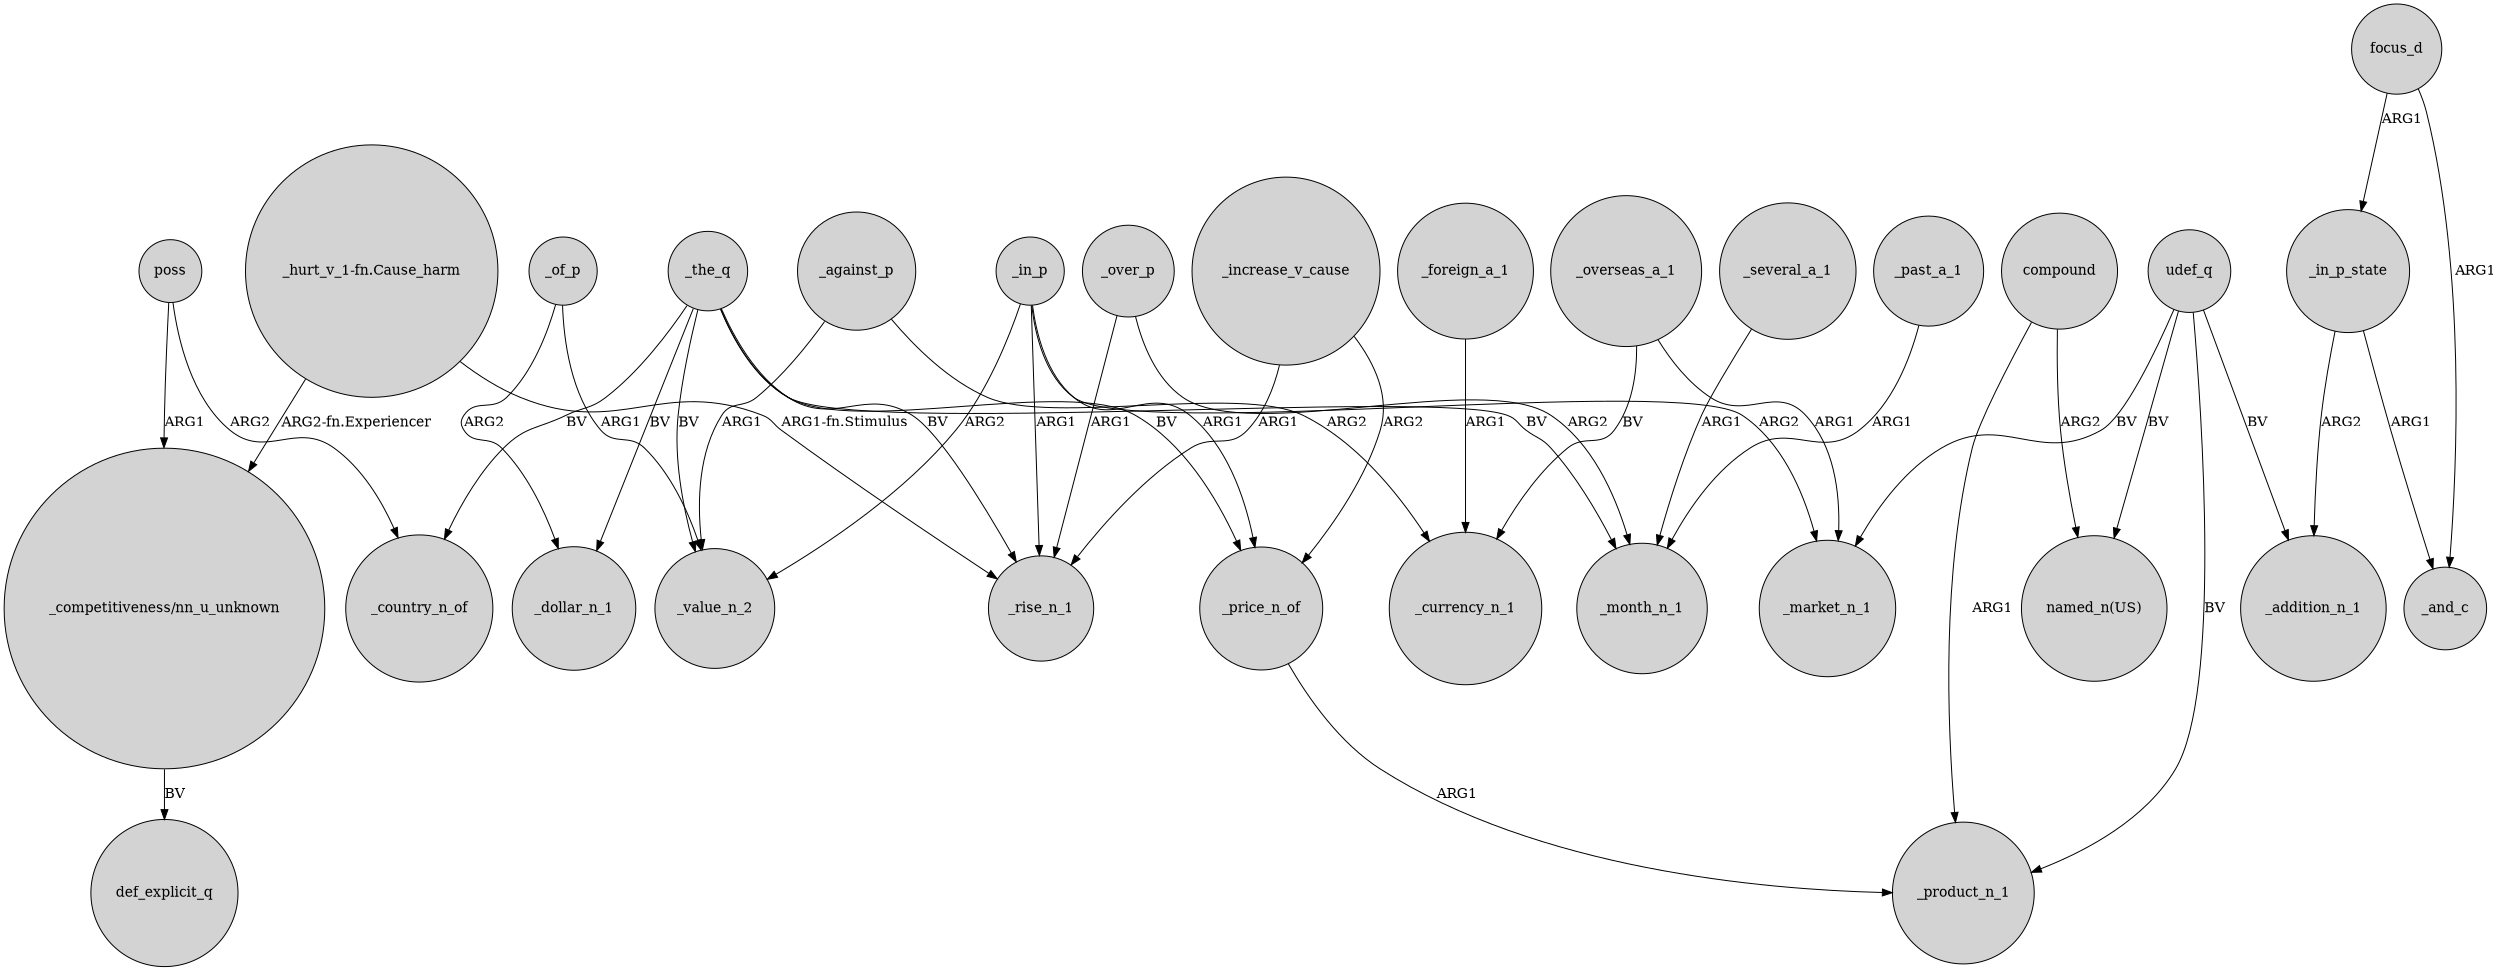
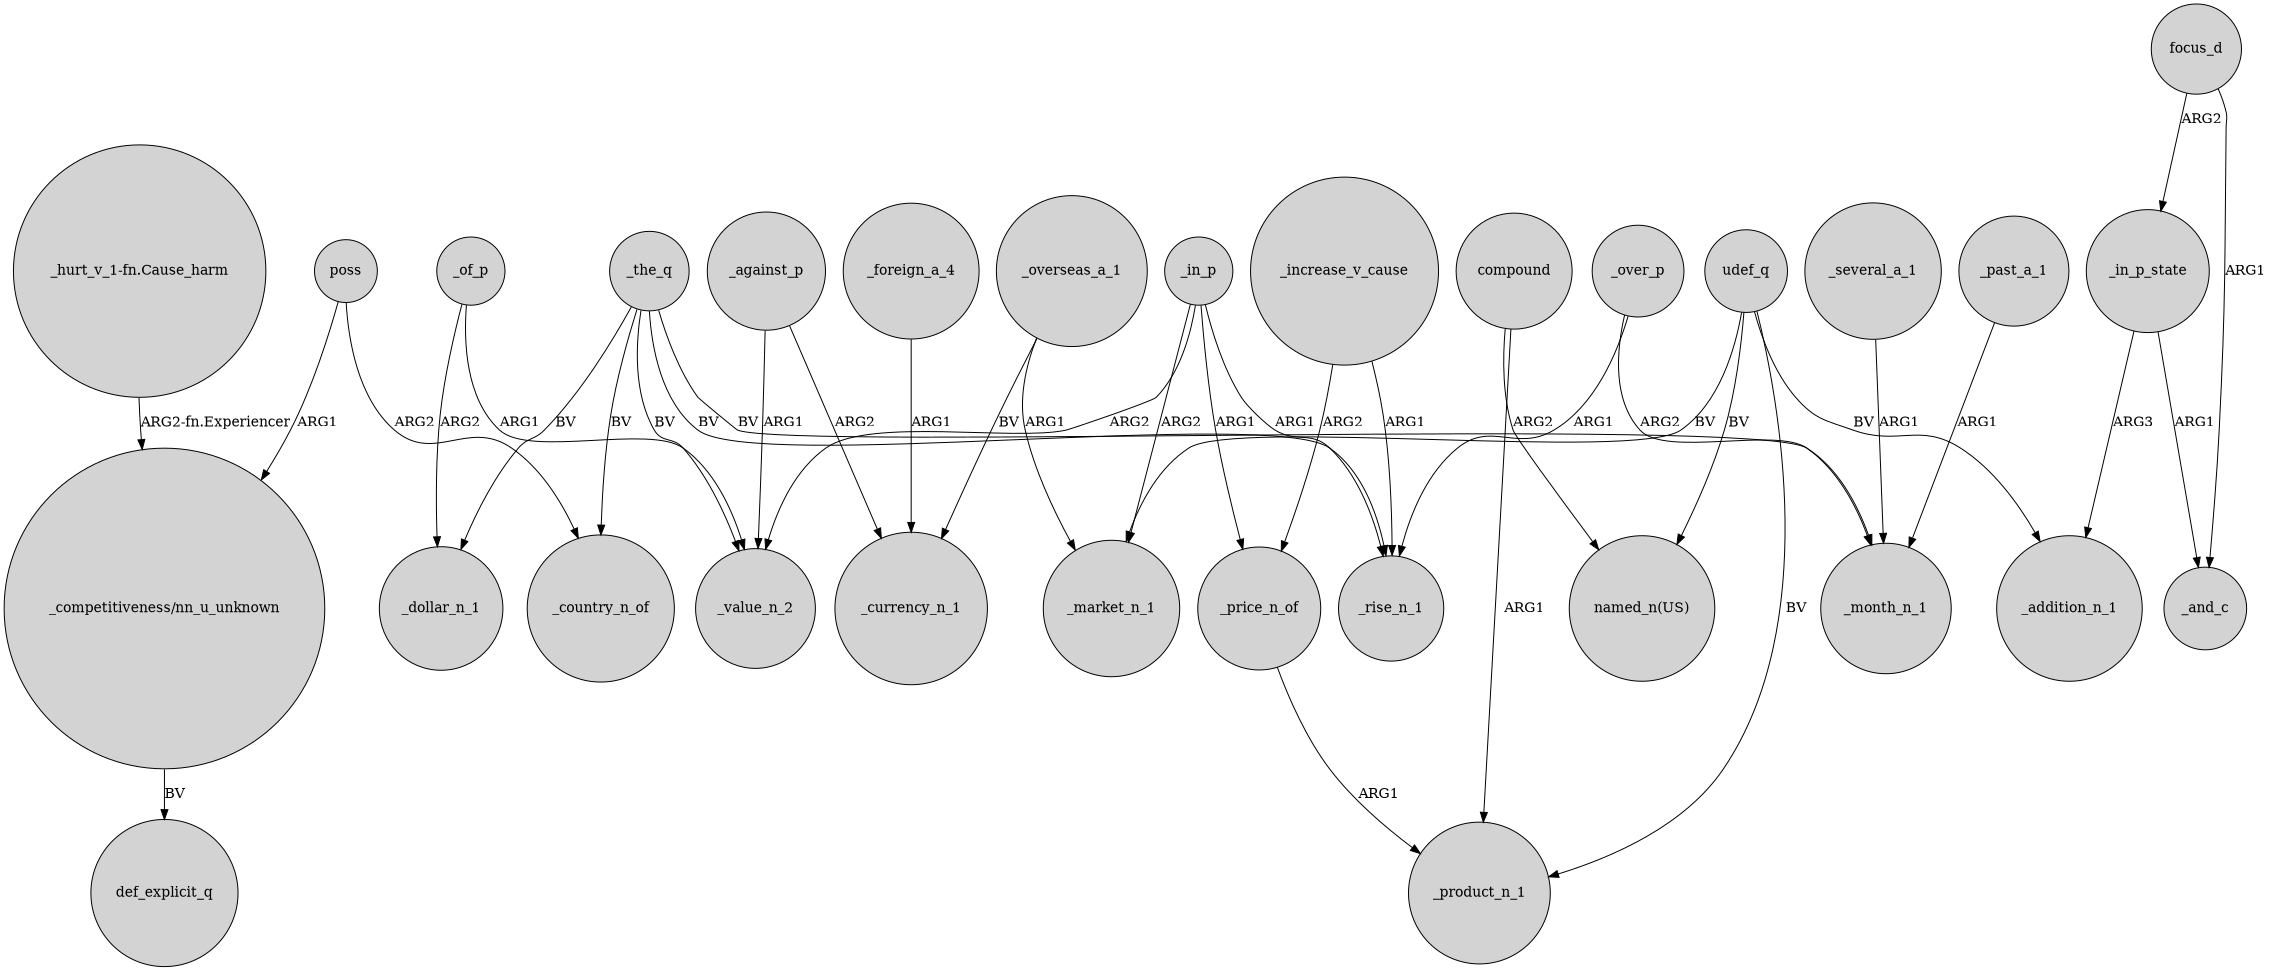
(2402, 119) -> (2202, 119)
(1465, 271) -> (911, 271)
(987, 405) -> none
(757, 414) -> none
(2342, 423) -> (2133, 423)
